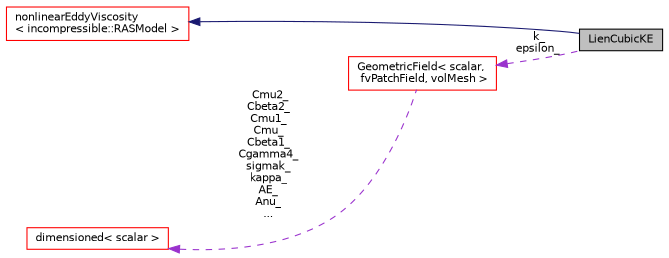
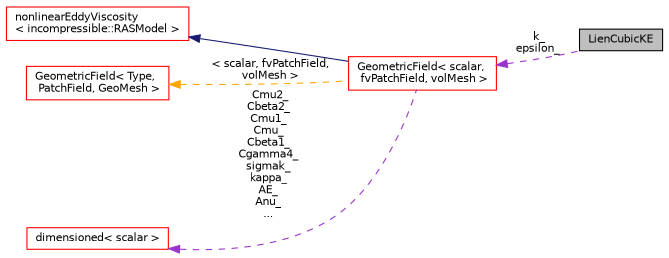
(390, 23) -> (274, 50)
none -> (98, 83)
